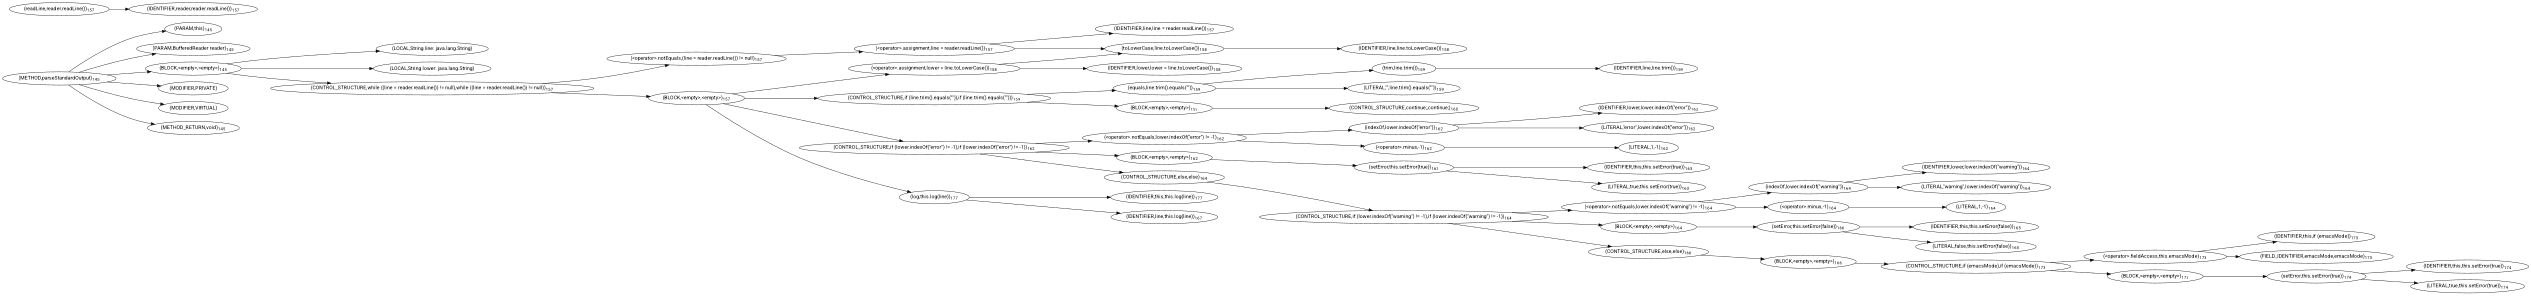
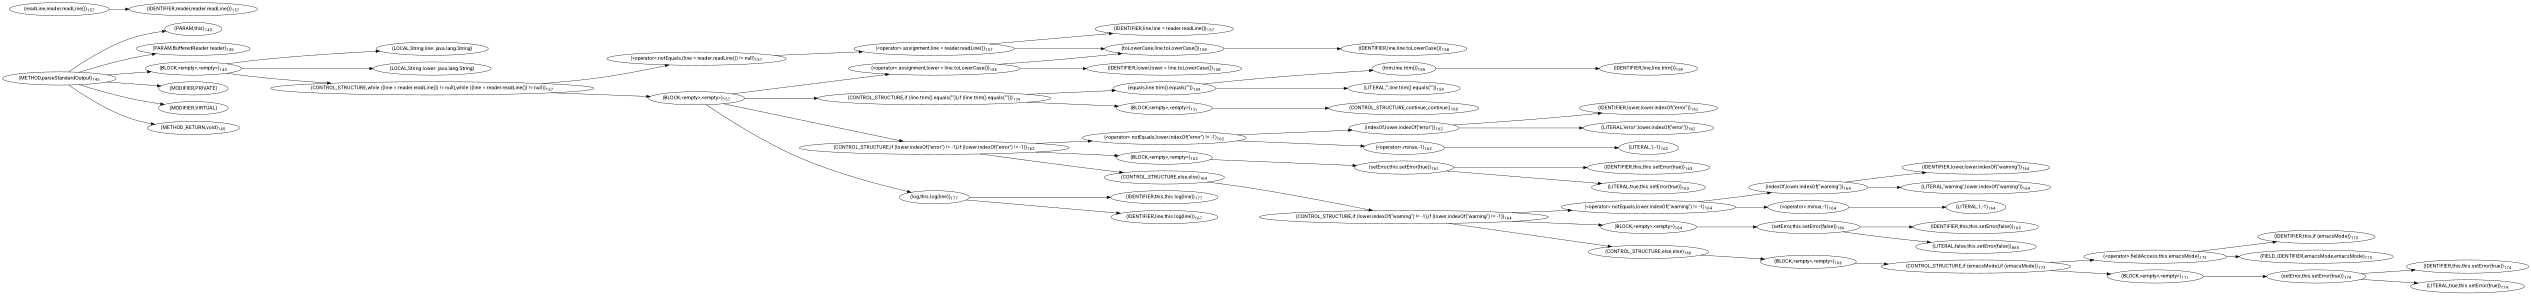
(2016, 246) -> (2016, 246)
